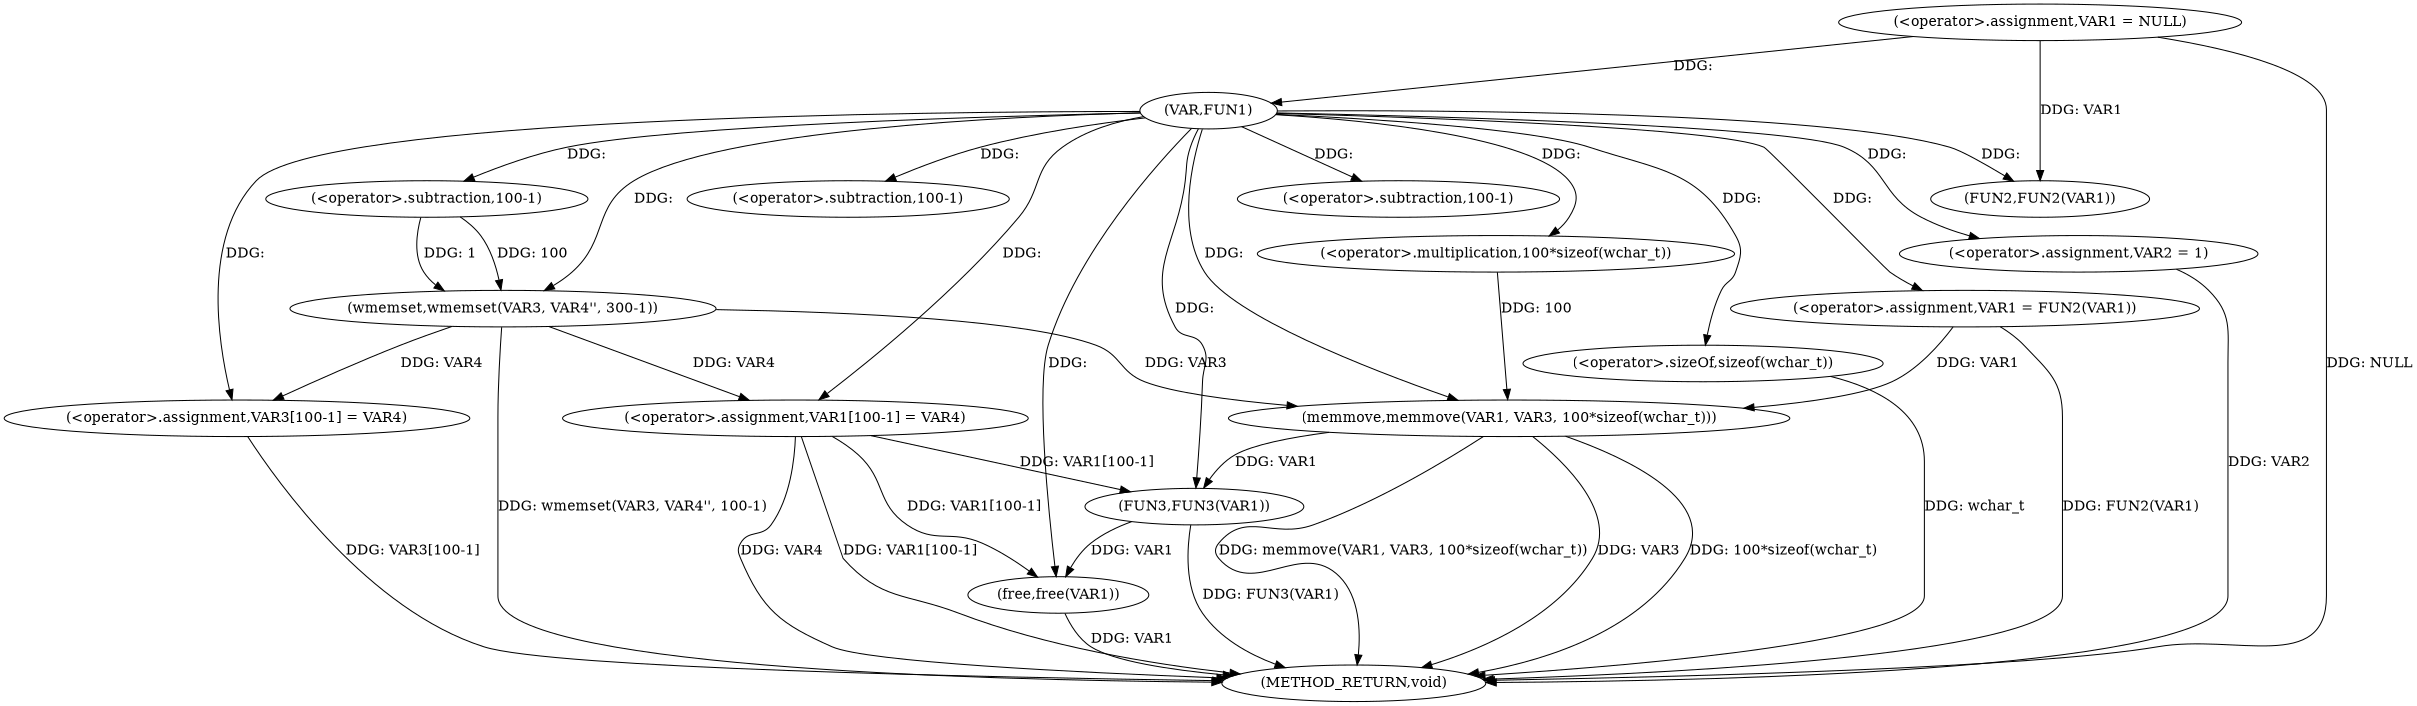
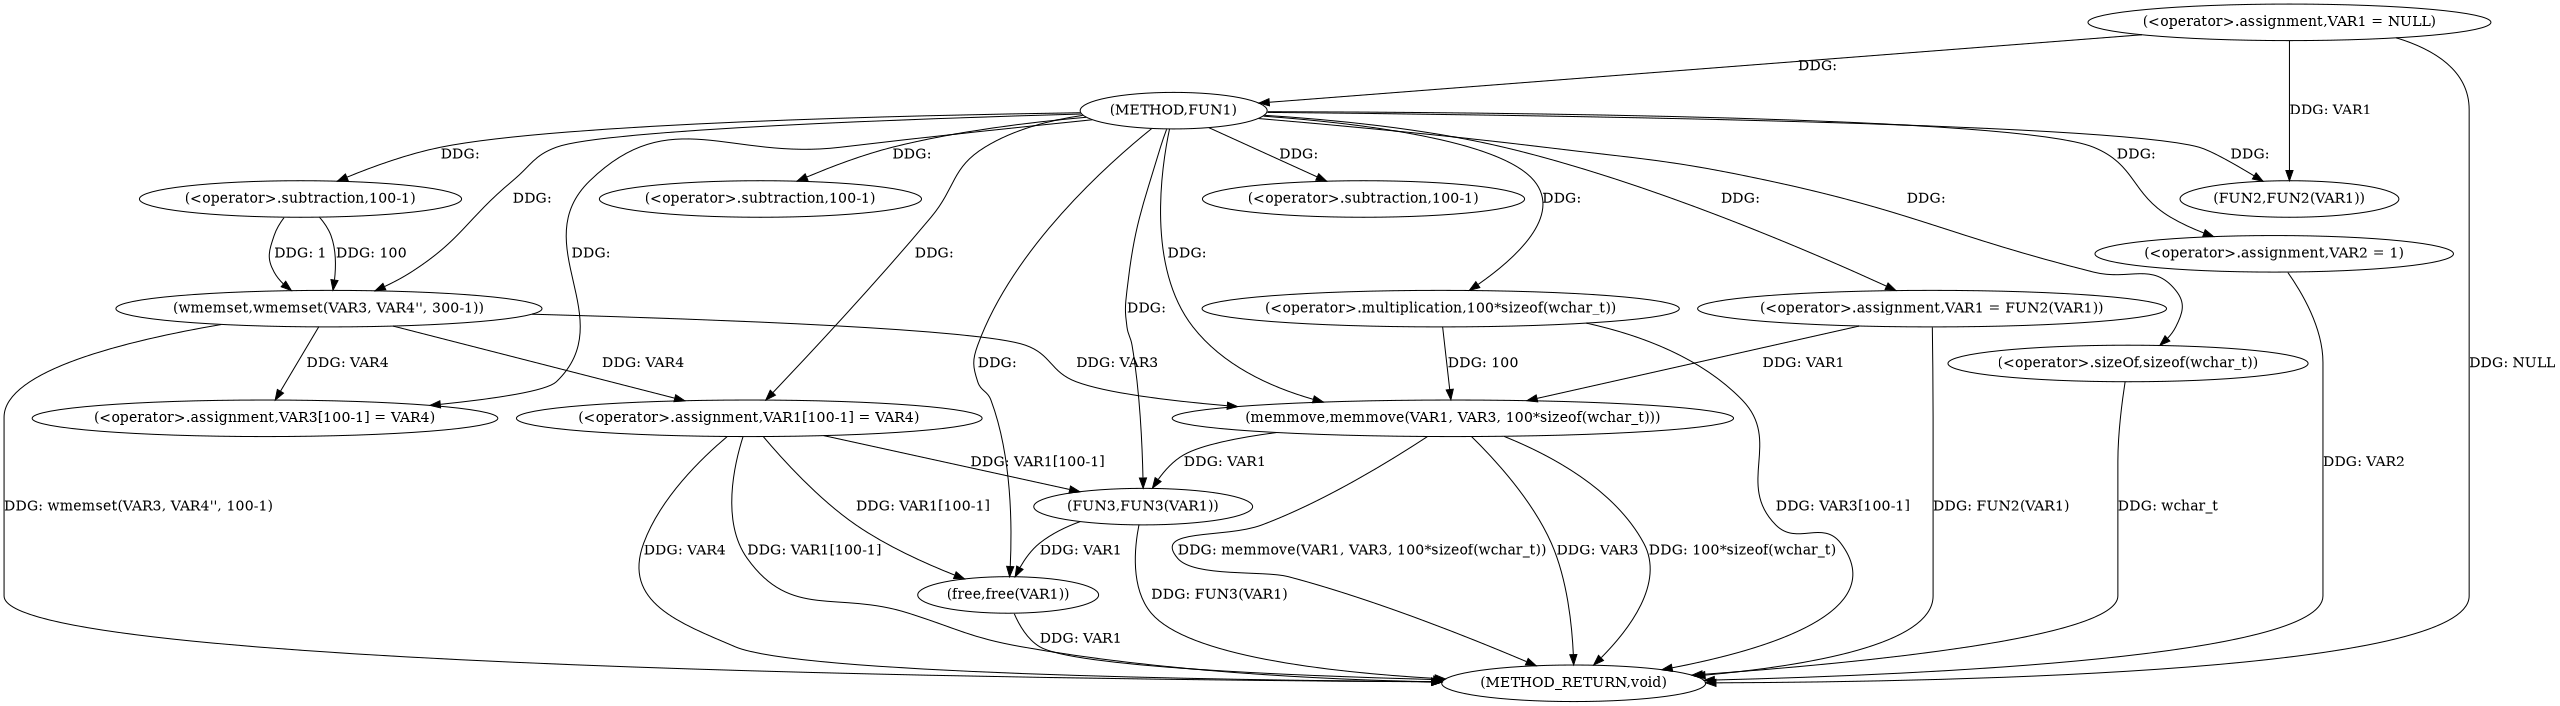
(1209, 111) -> (1174, 111)
(687, 666) -> (1779, 527)
